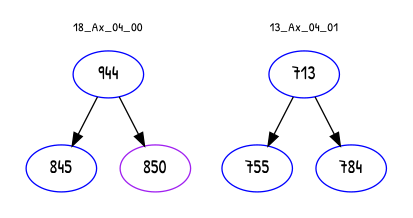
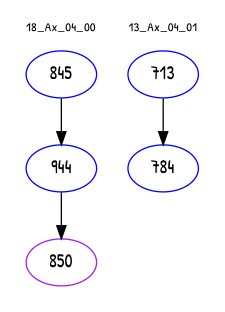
(88, 116) -> (61, 115)
(257, 168) -> none
